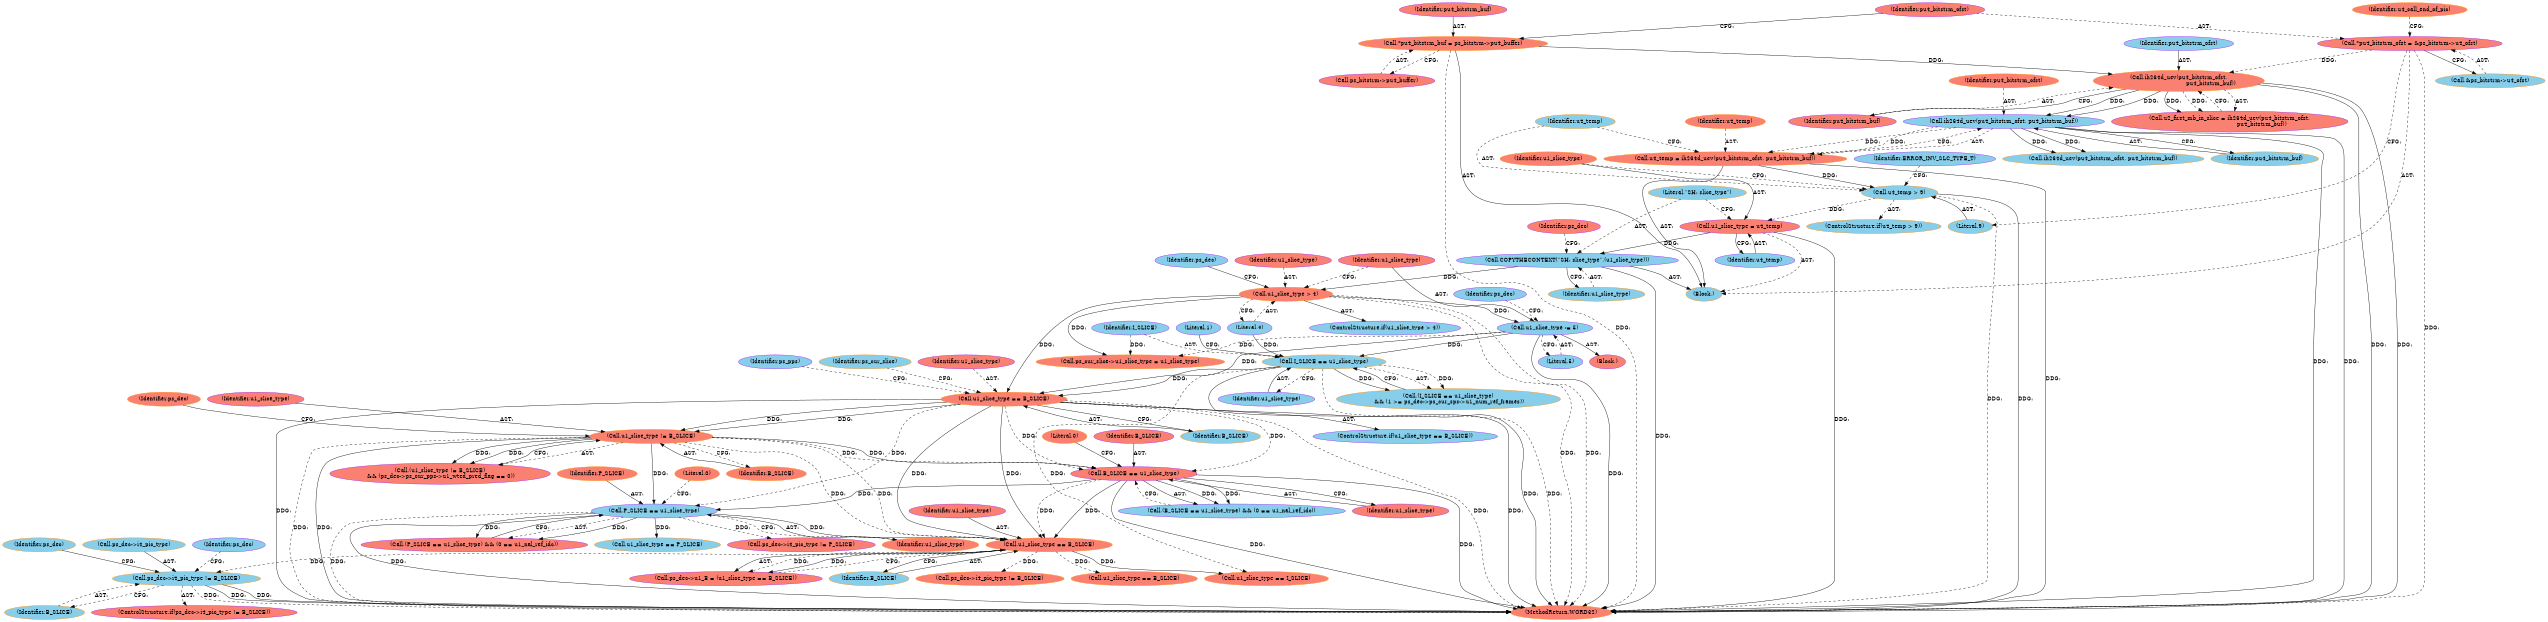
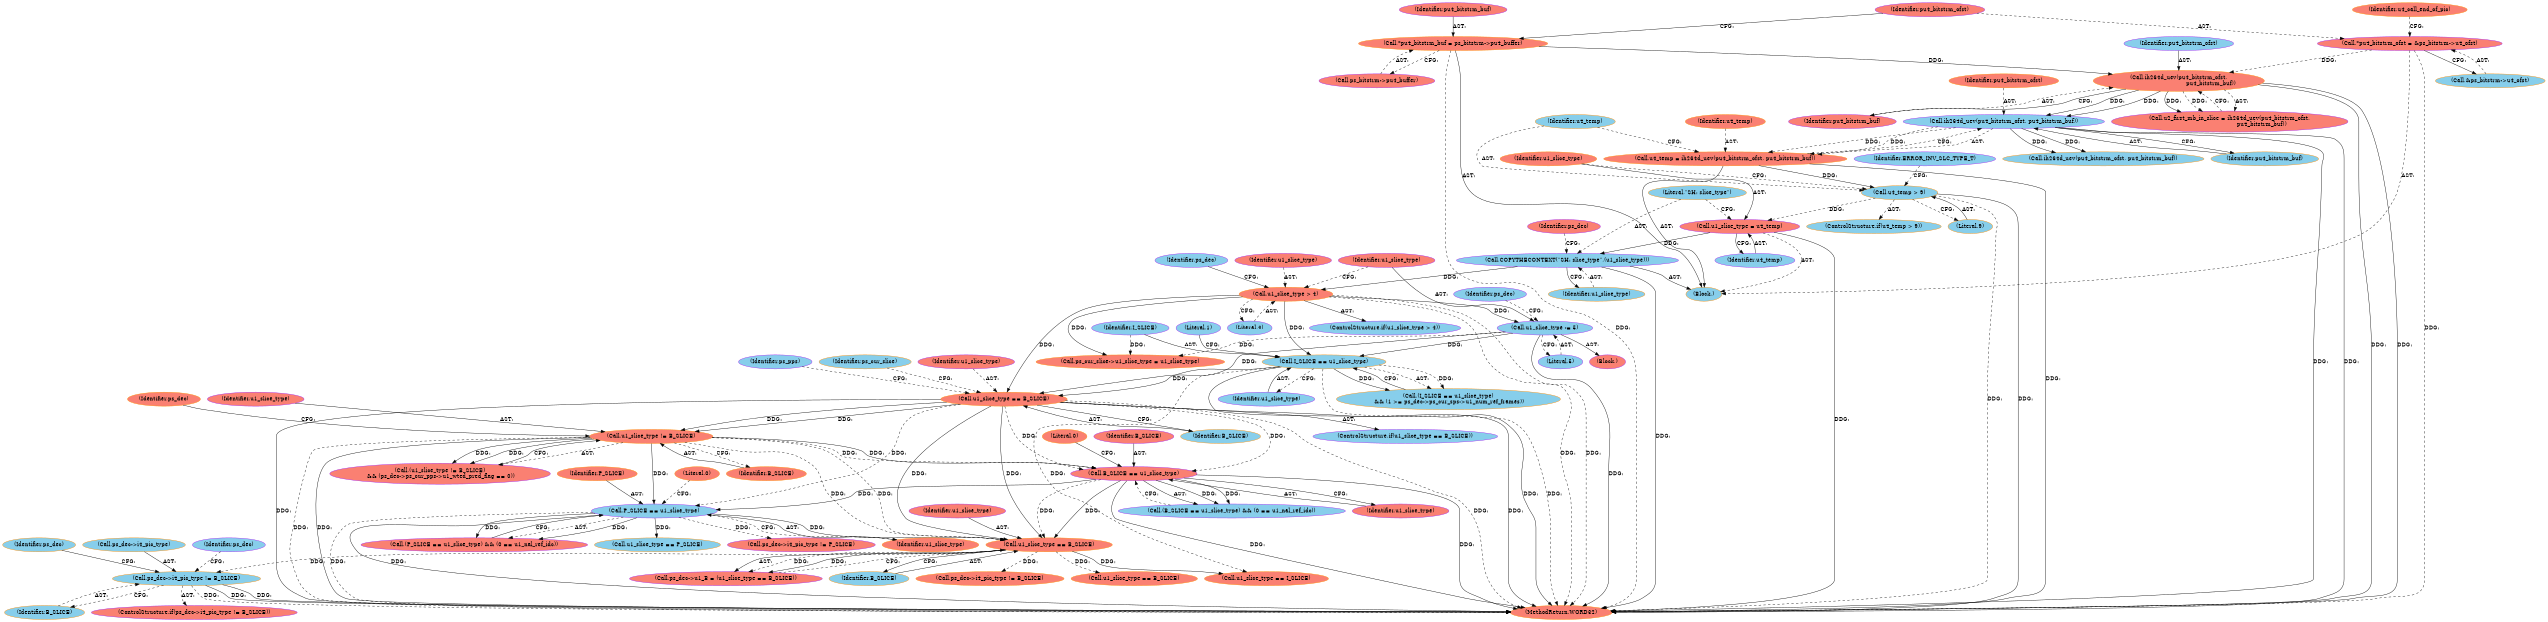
(2247, 202) -> (1934, 209)
(1264, 348) -> (1287, 331)
(1215, 352) -> (1215, 352)
